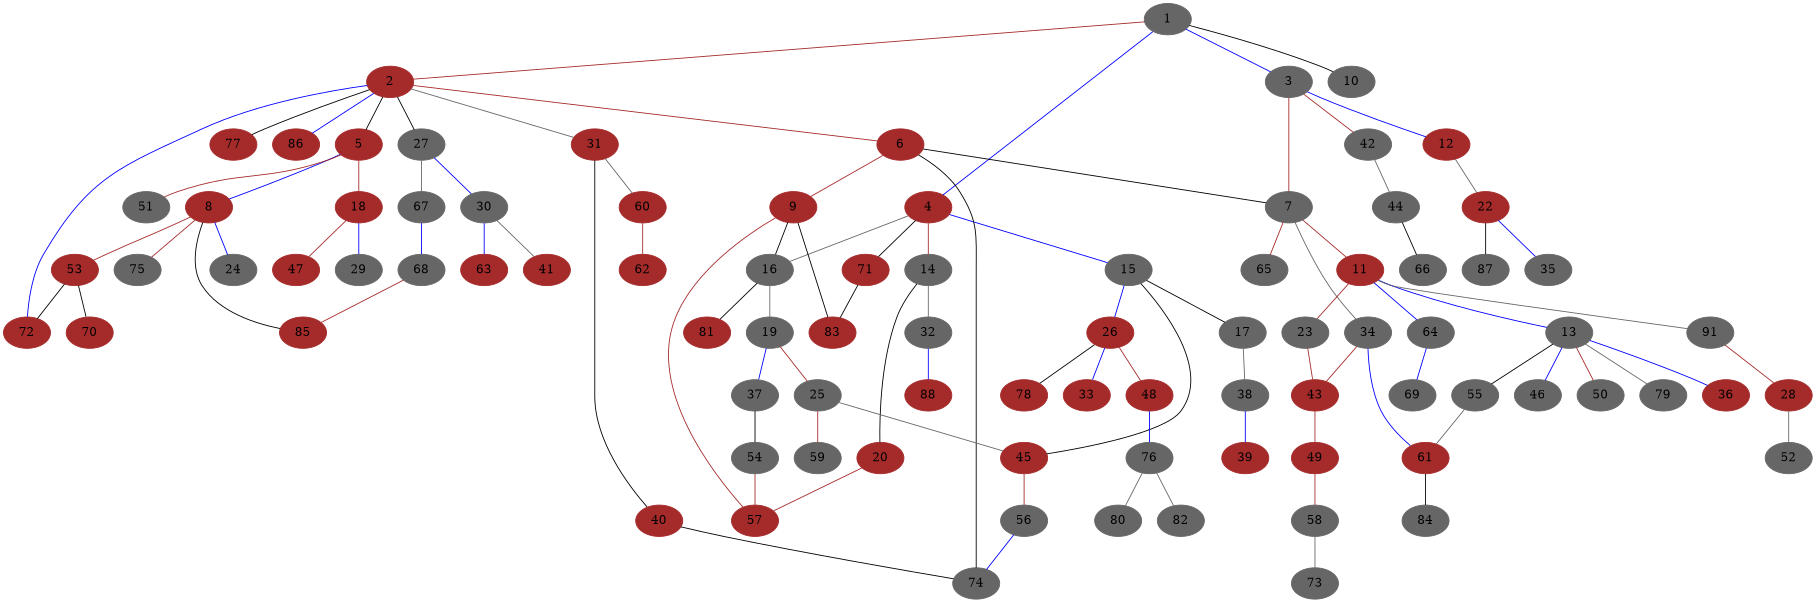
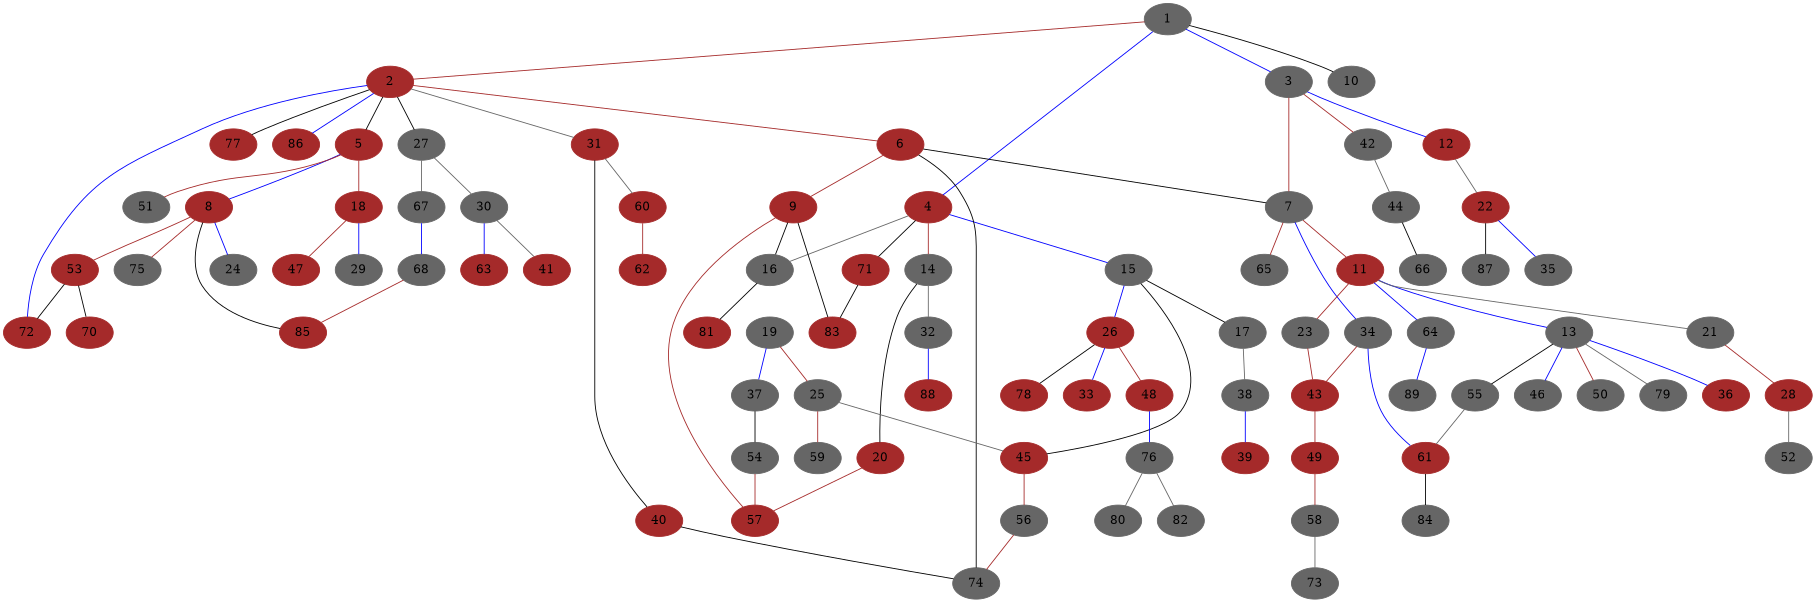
(453, 176) -> (453, 176)
(1321, 273) -> (1321, 273)
(770, 301) -> none
(1710, 333) -> (1710, 333)
(1412, 395) -> (1412, 395)
(1000, 552) -> (1000, 552)
